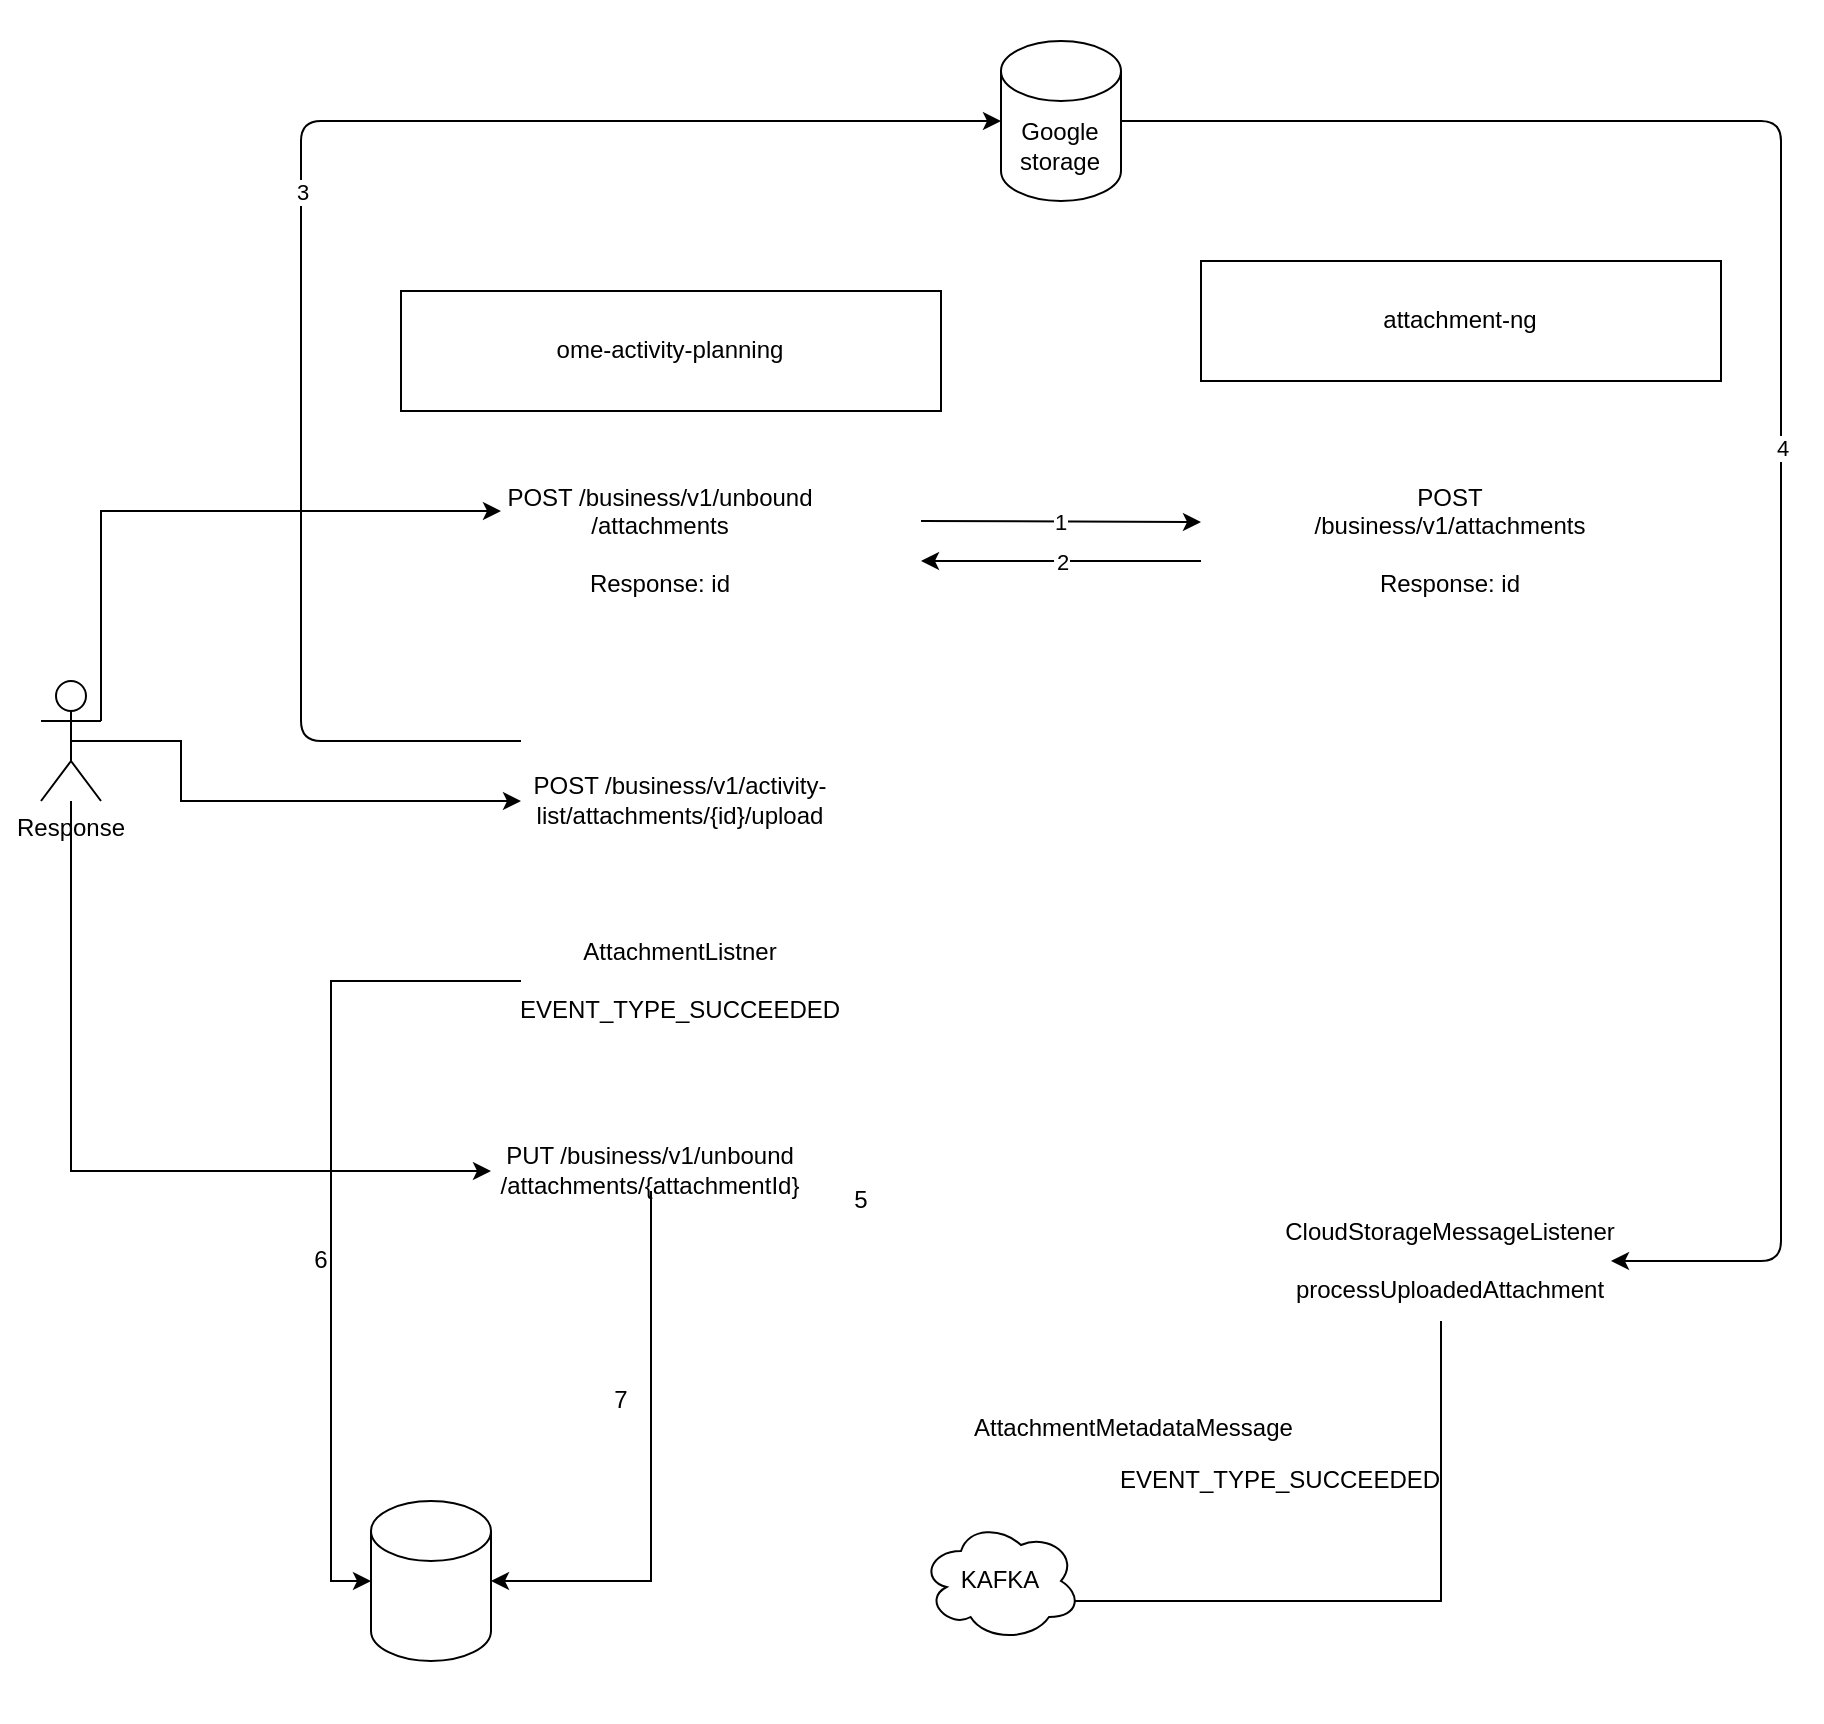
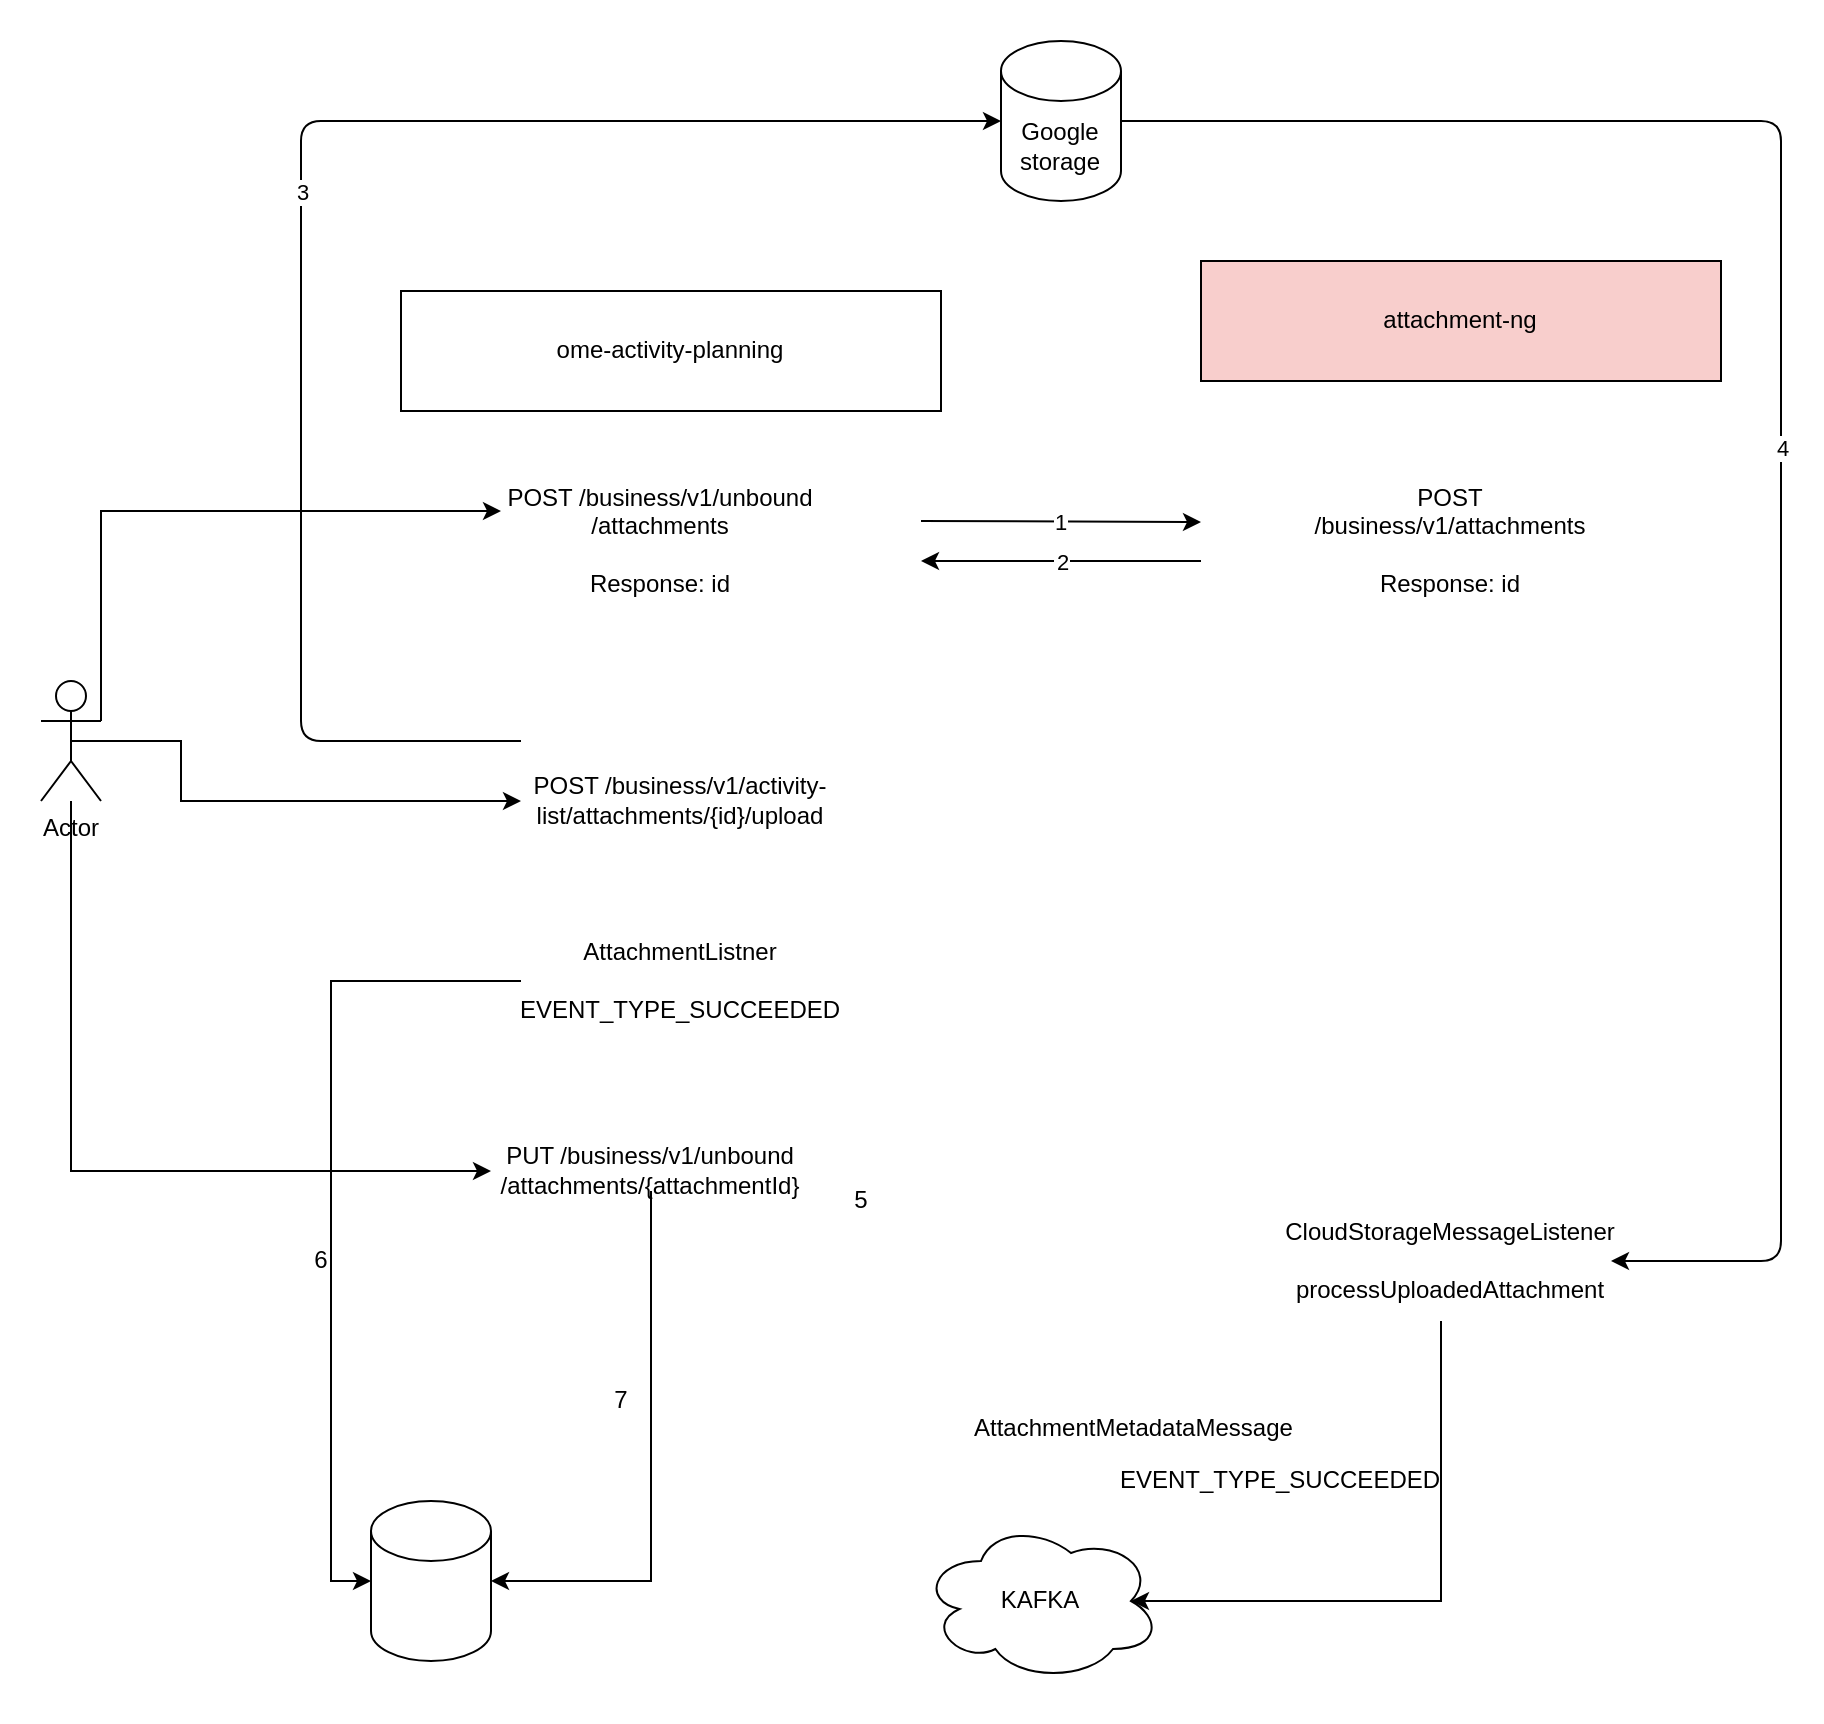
(1461, 321) -> (1461, 321)
(72, 829) -> (72, 829)
(1001, 1581) -> (1041, 1601)
